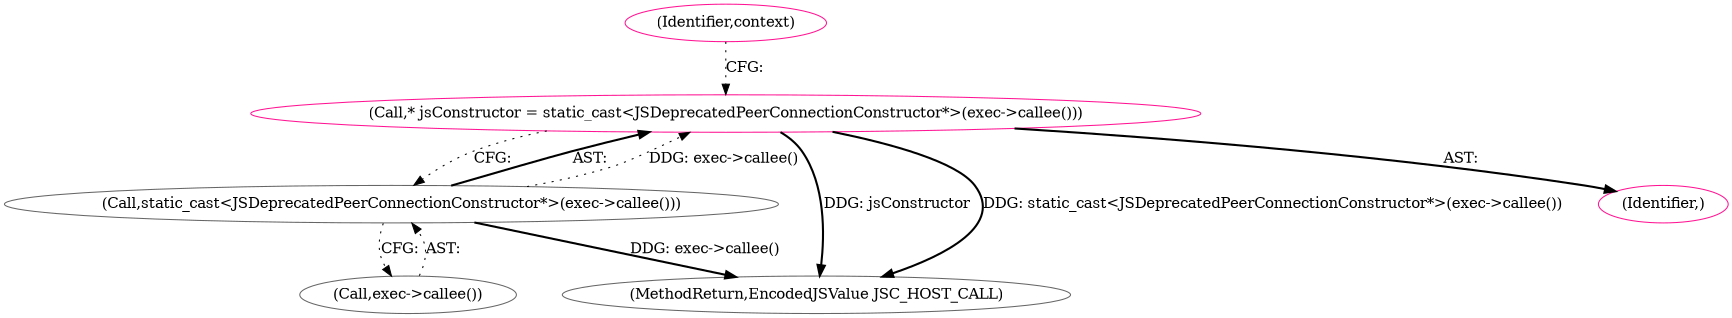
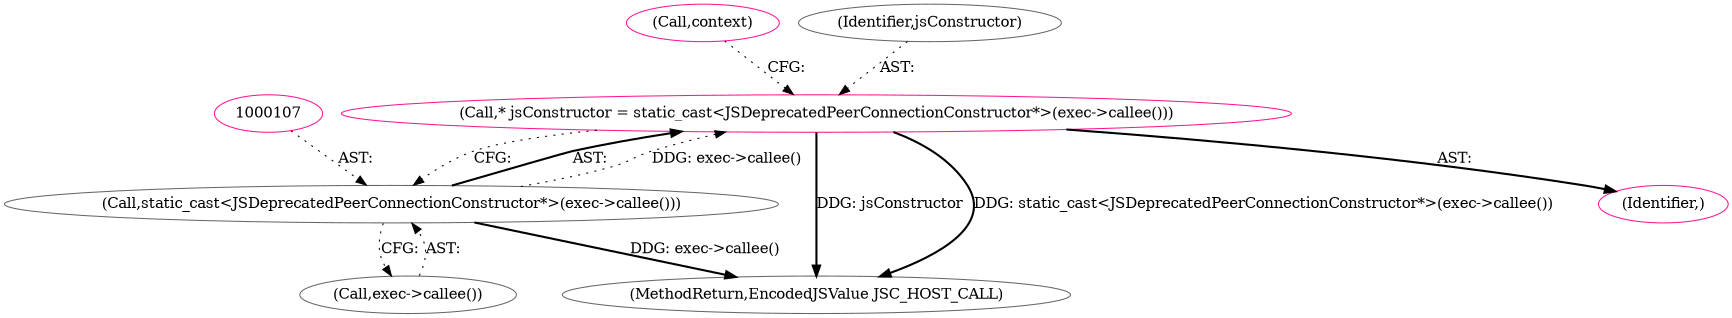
(726, 23) -> (703, 23)
none -> (930, 23)
none -> (269, 114)
